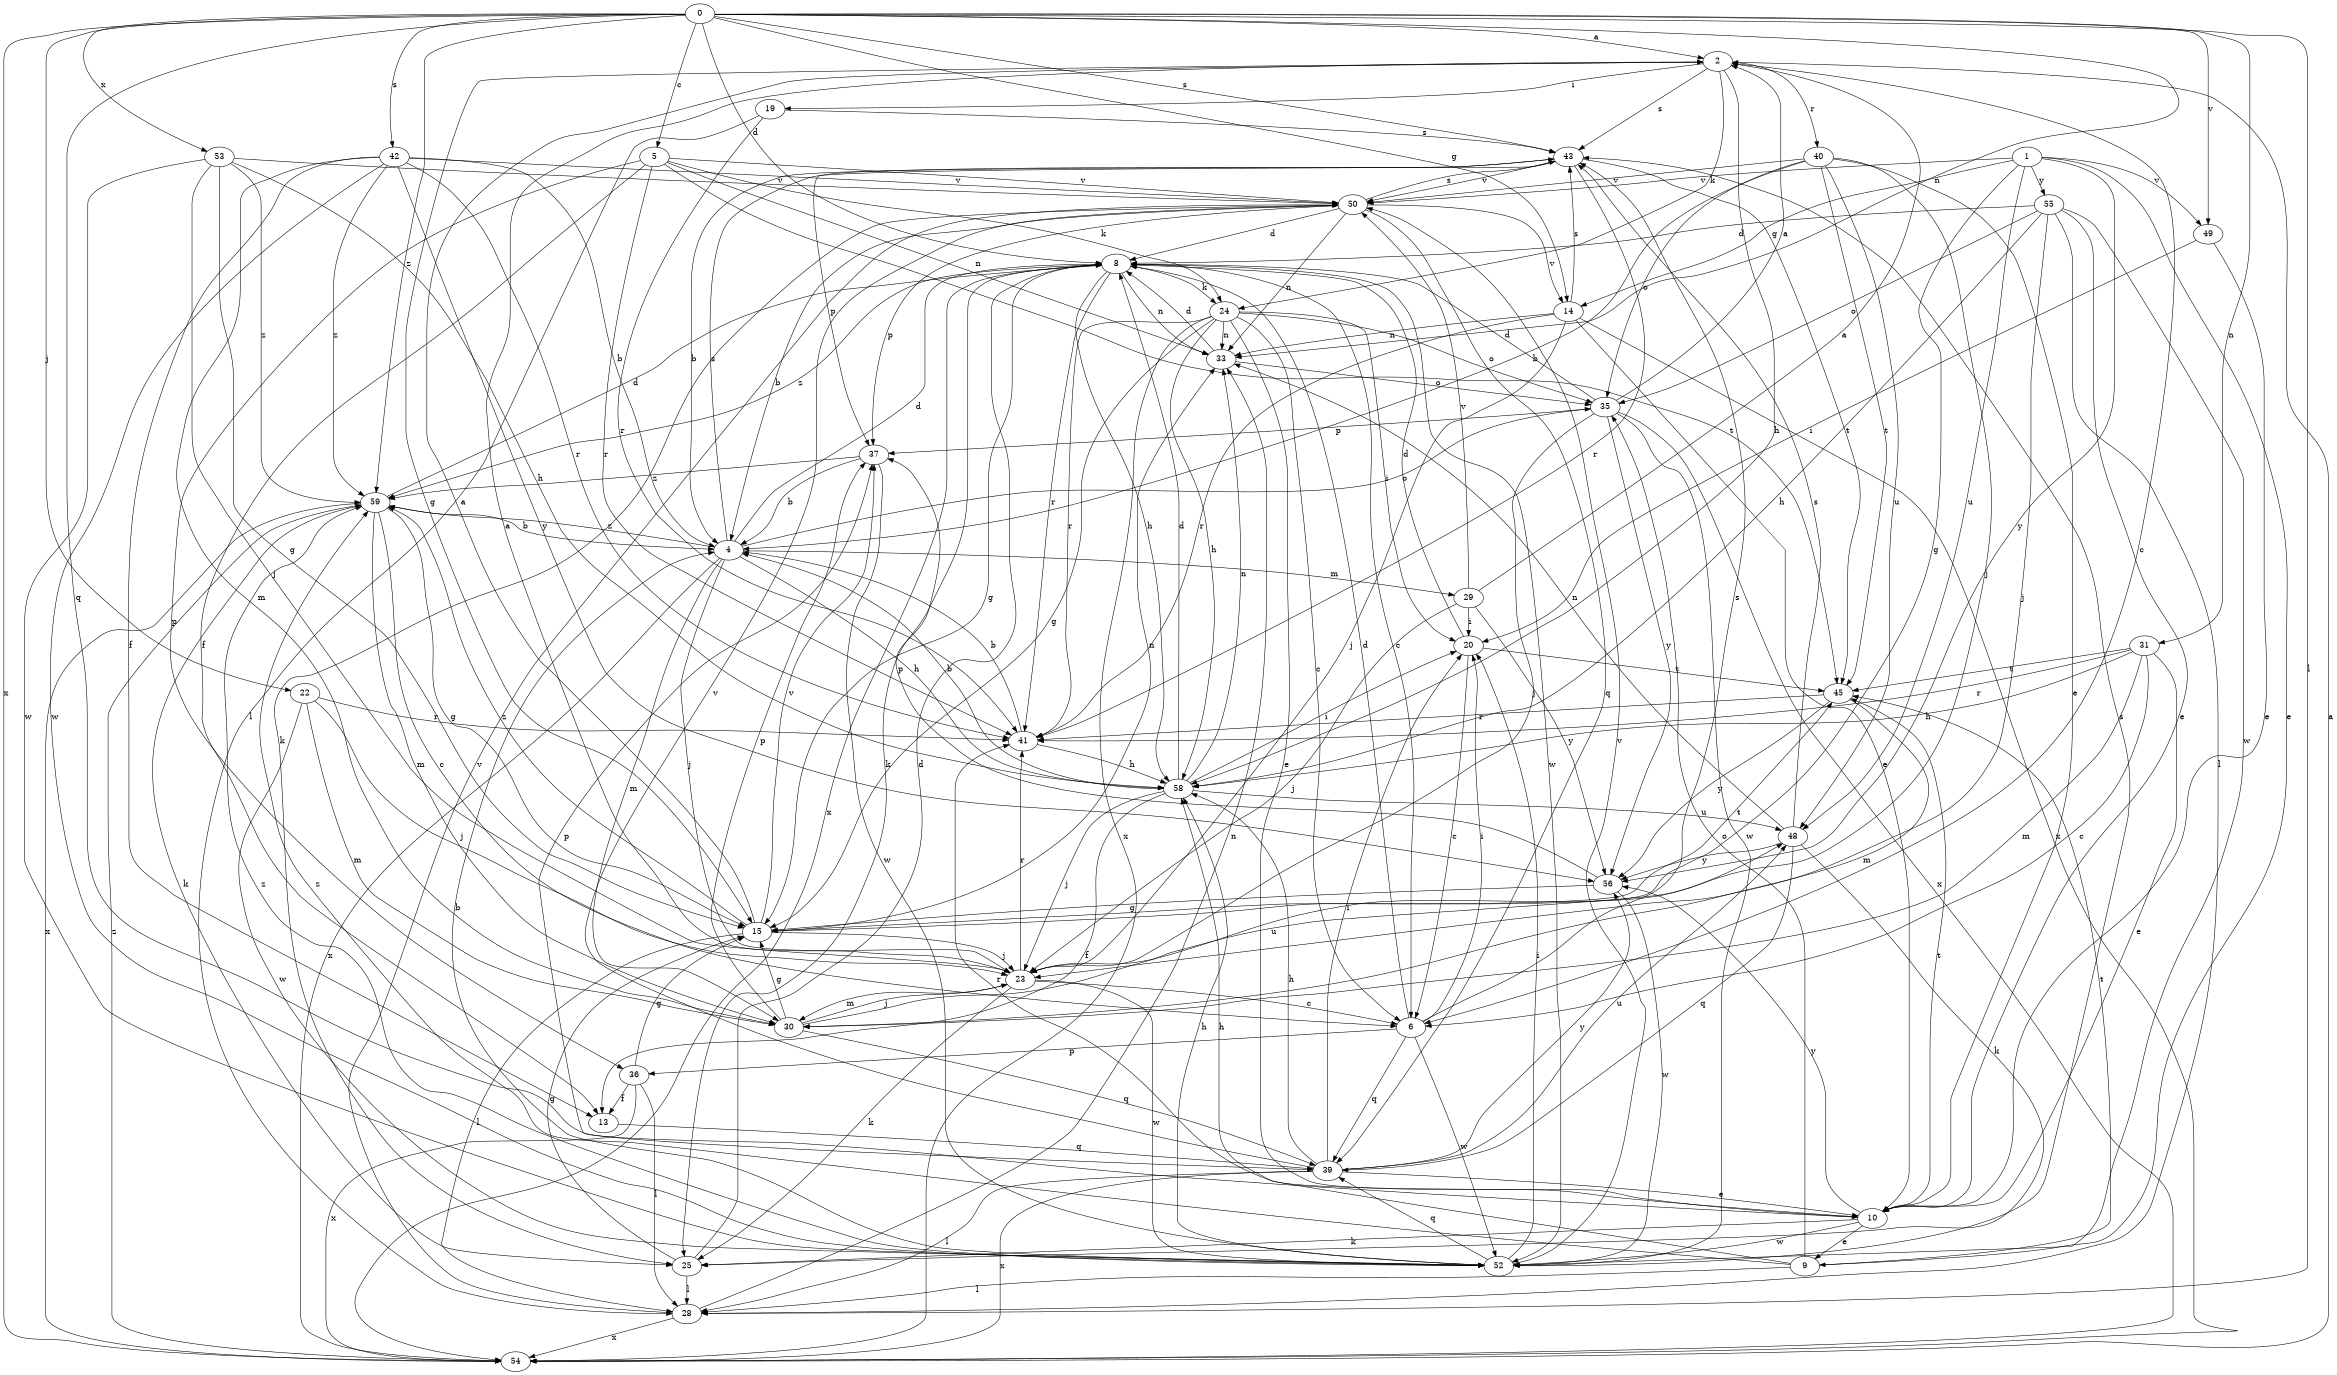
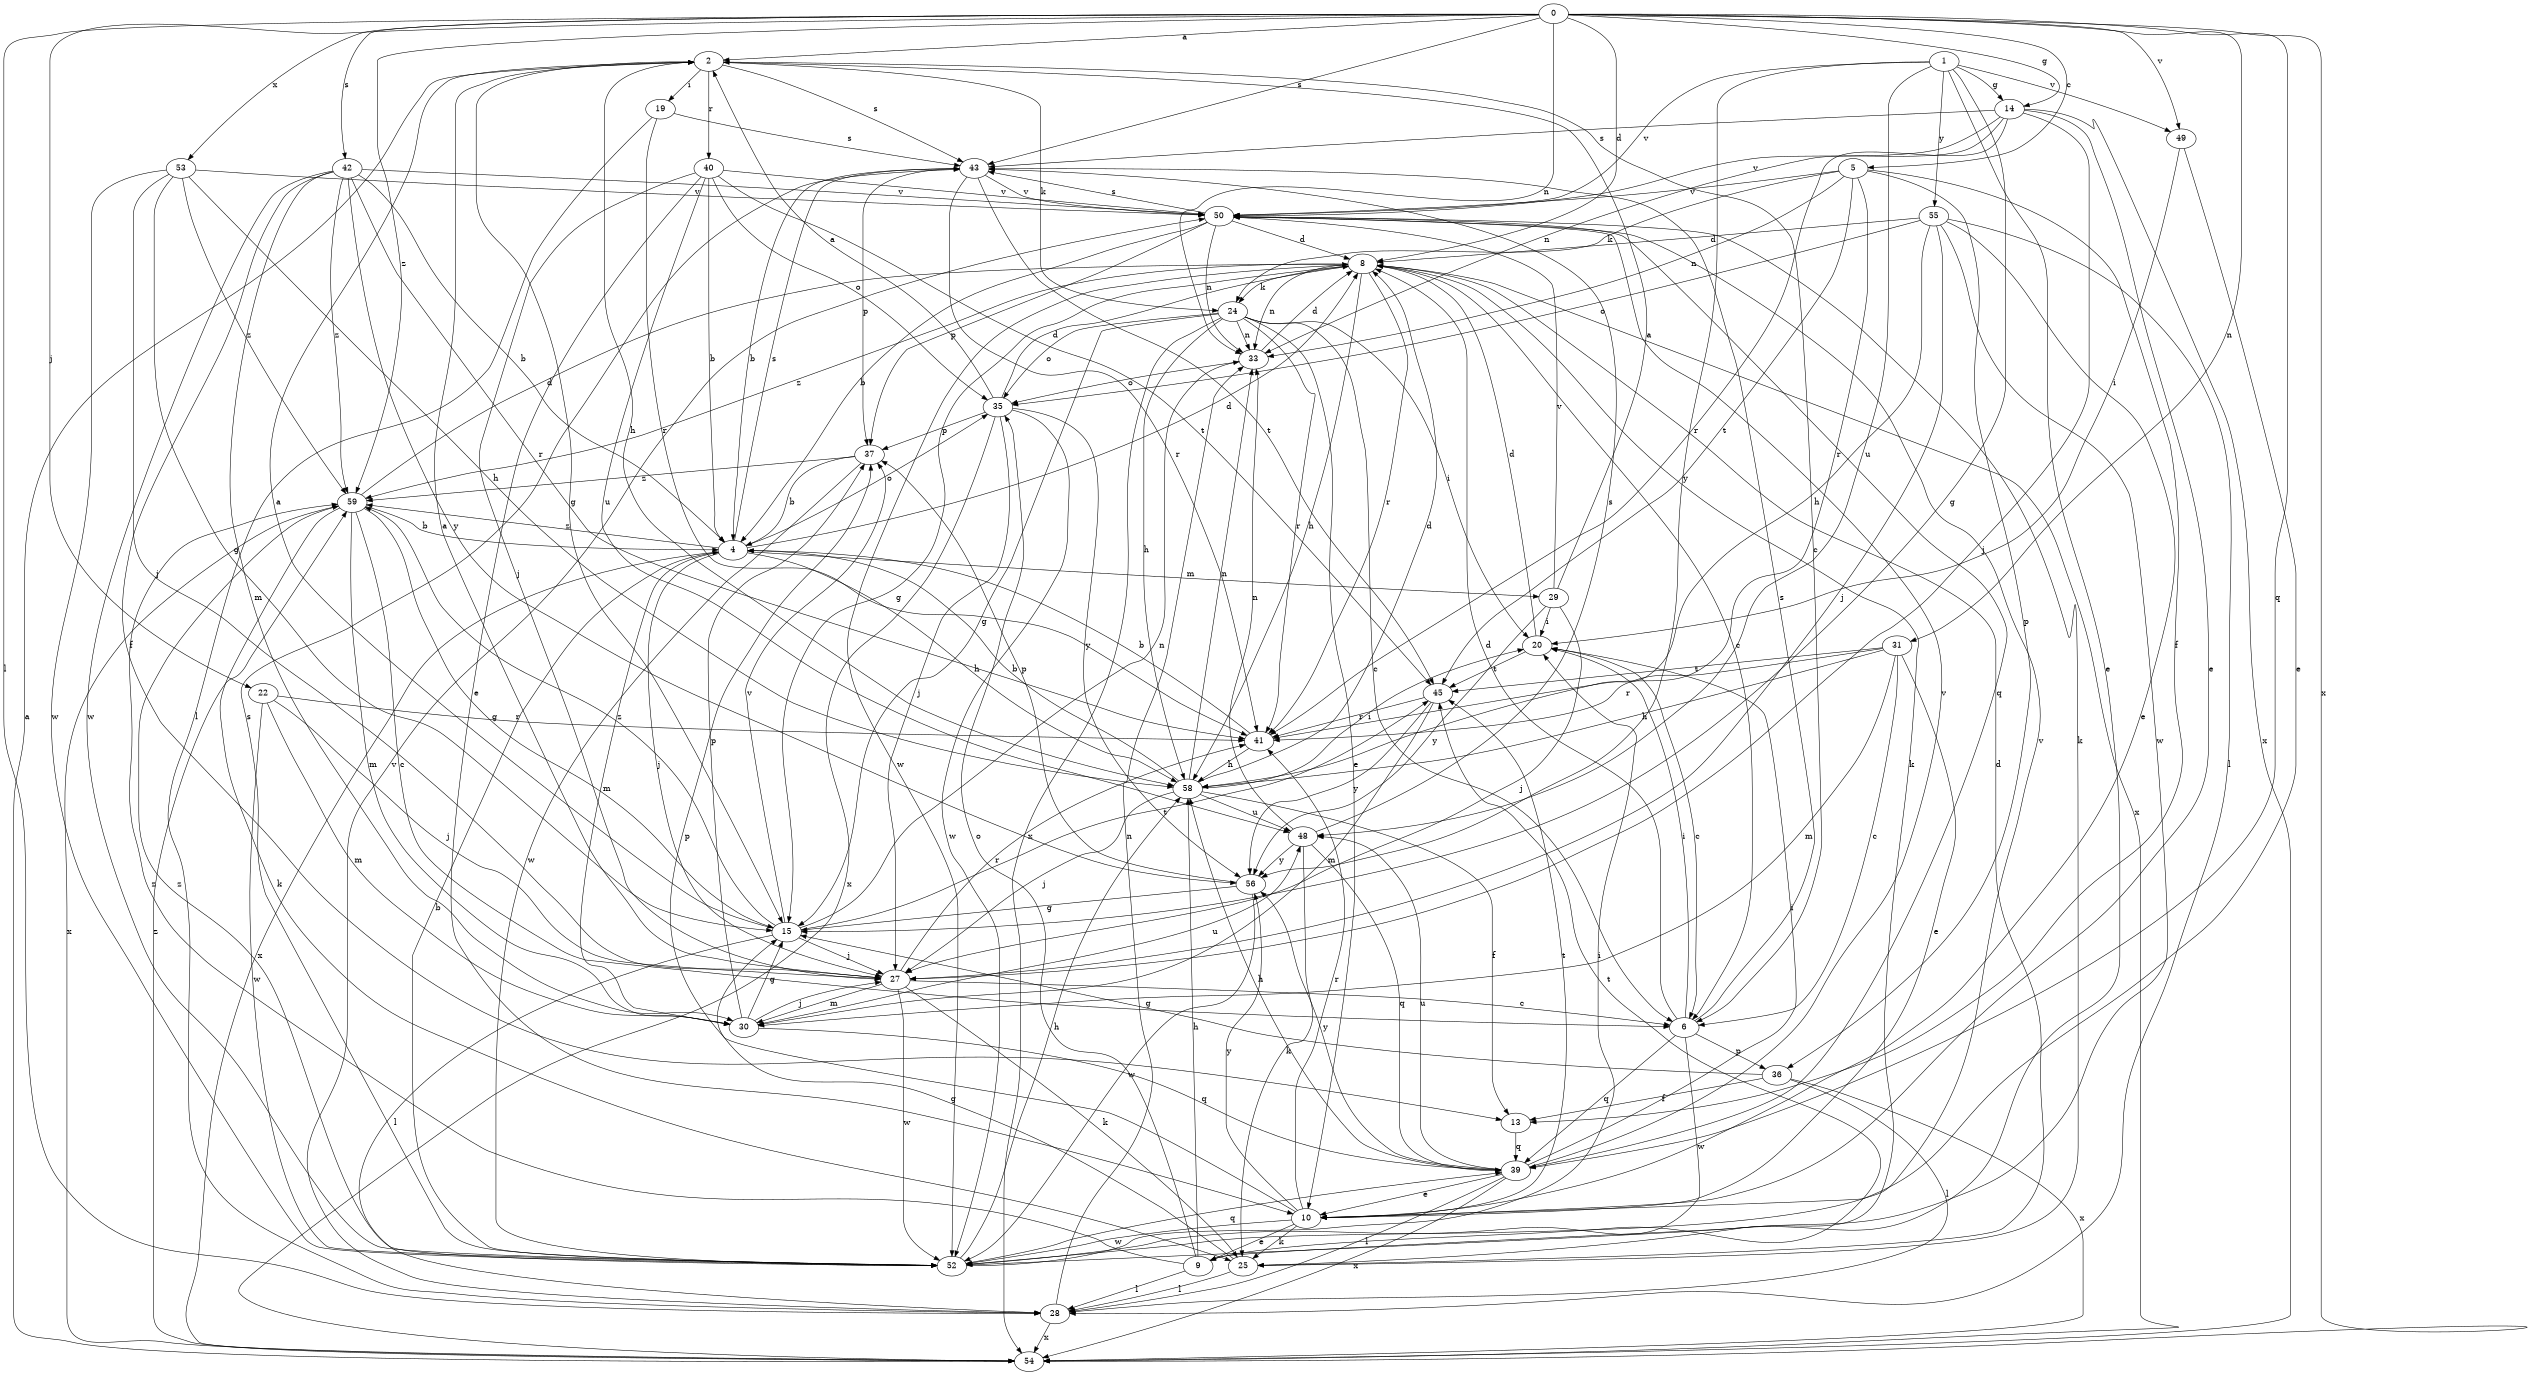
(1489, 212) -> (1625, 189)
(1020, 980) -> (895, 980)
